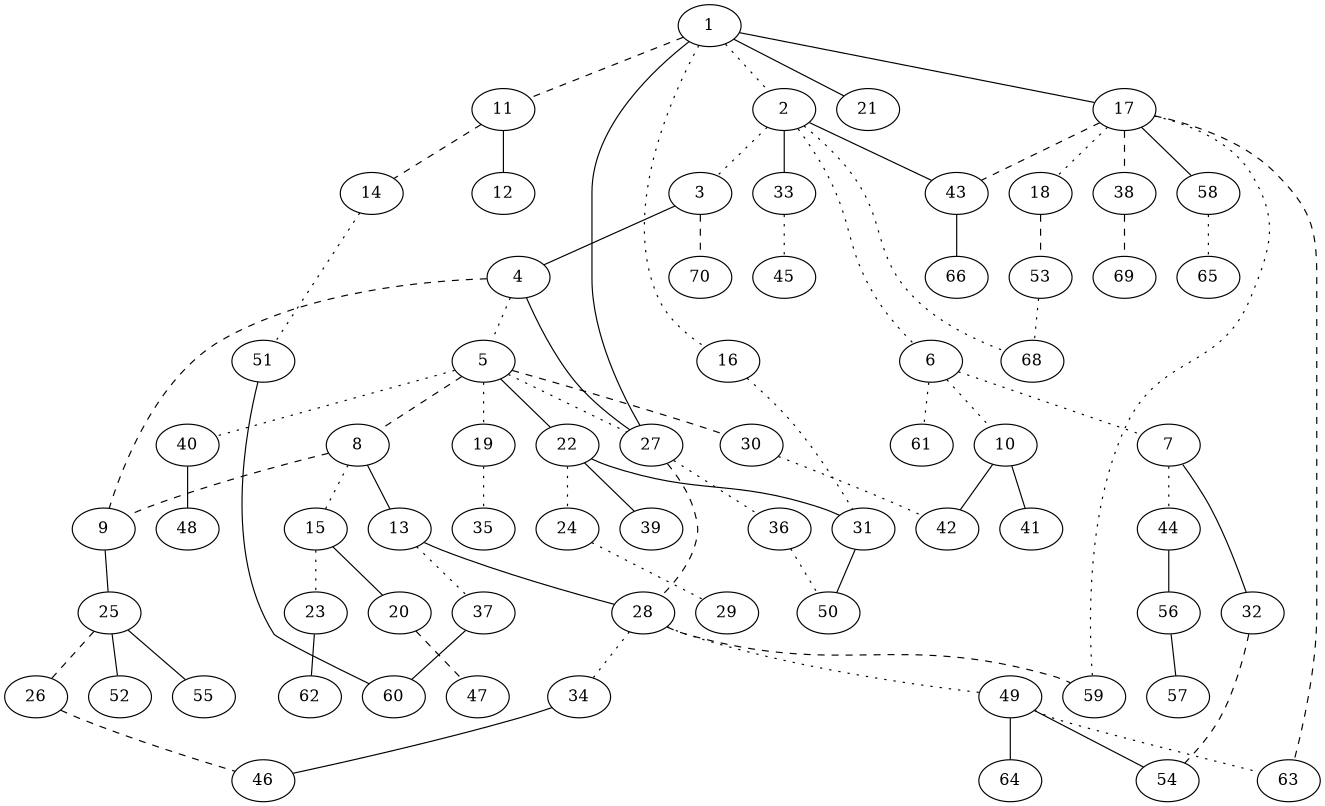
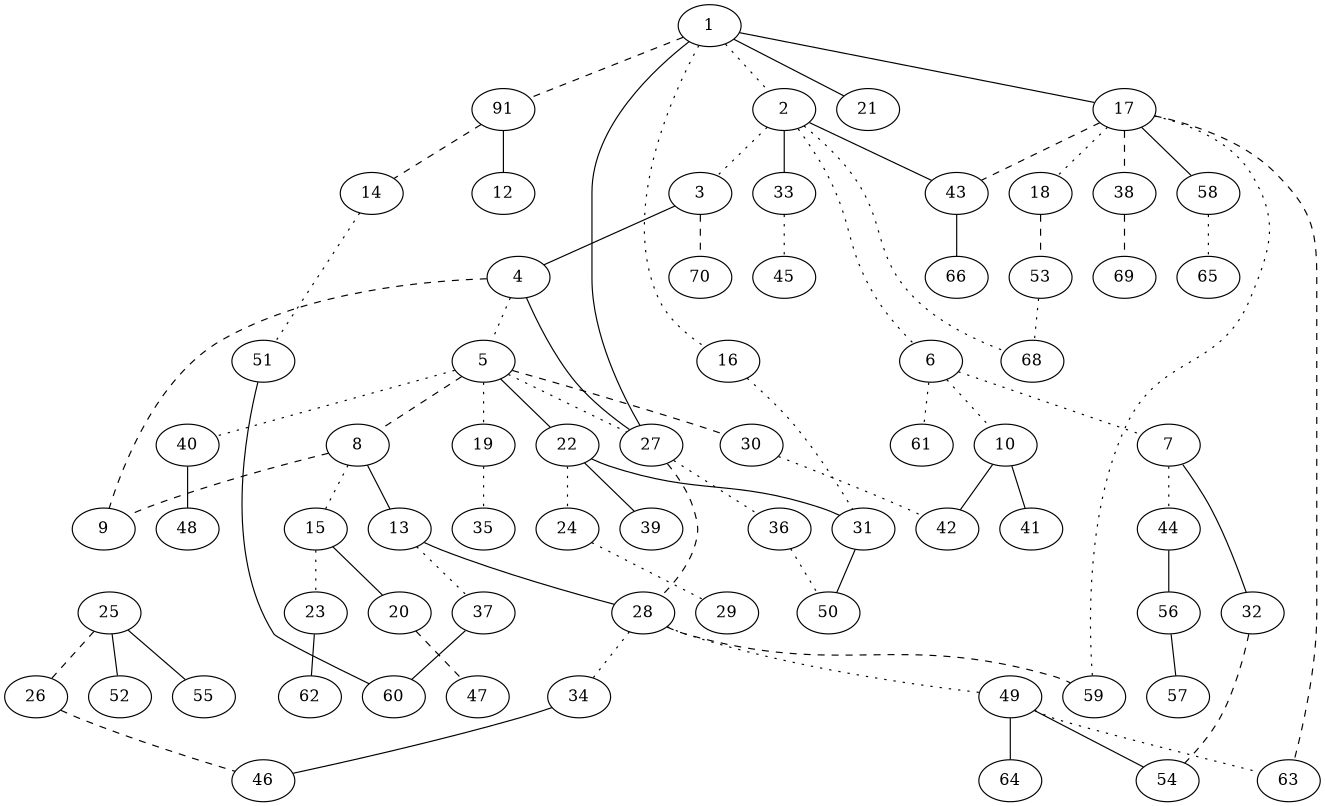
(503, 110) -> (503, 110)
(107, 571) -> none
